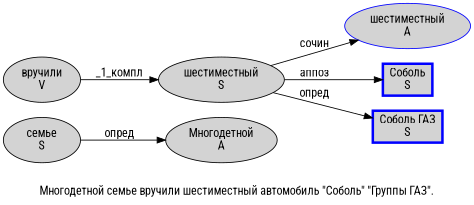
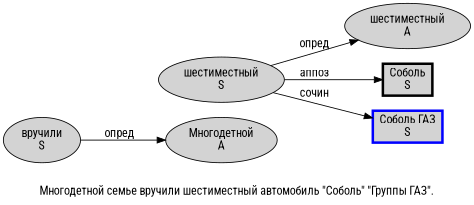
(408, 26) -> (408, 26)
(315, 44) -> (315, 44)
(42, 80) -> none
(408, 80) -> (408, 80)
(315, 94) -> (315, 94)
(42, 140) -> (42, 140)
